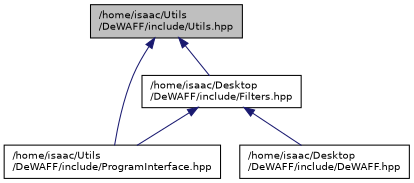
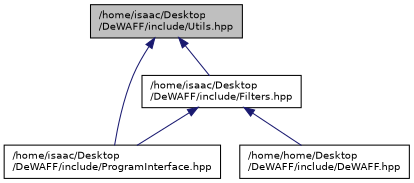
(166, 21) -> (166, 21)
(112, 162) -> (112, 162)
(325, 162) -> (325, 162)
